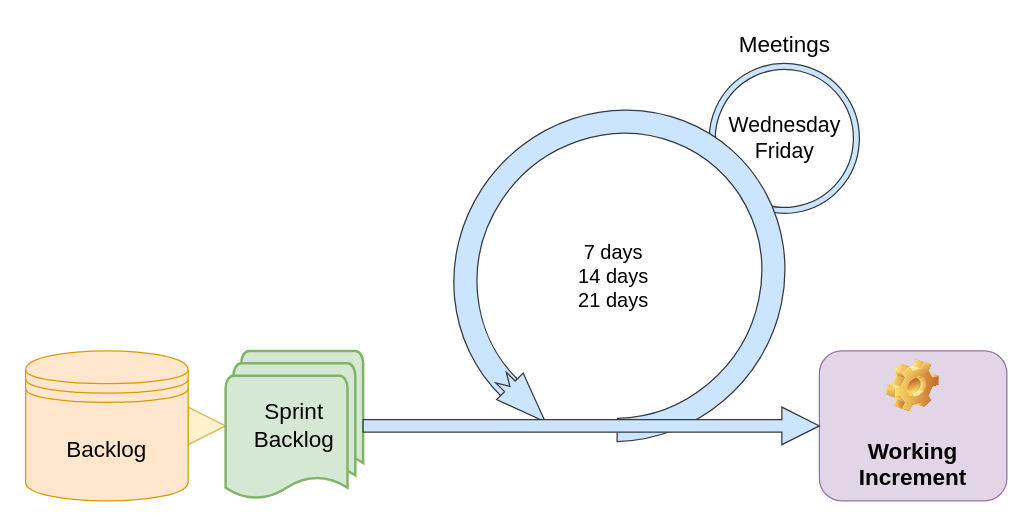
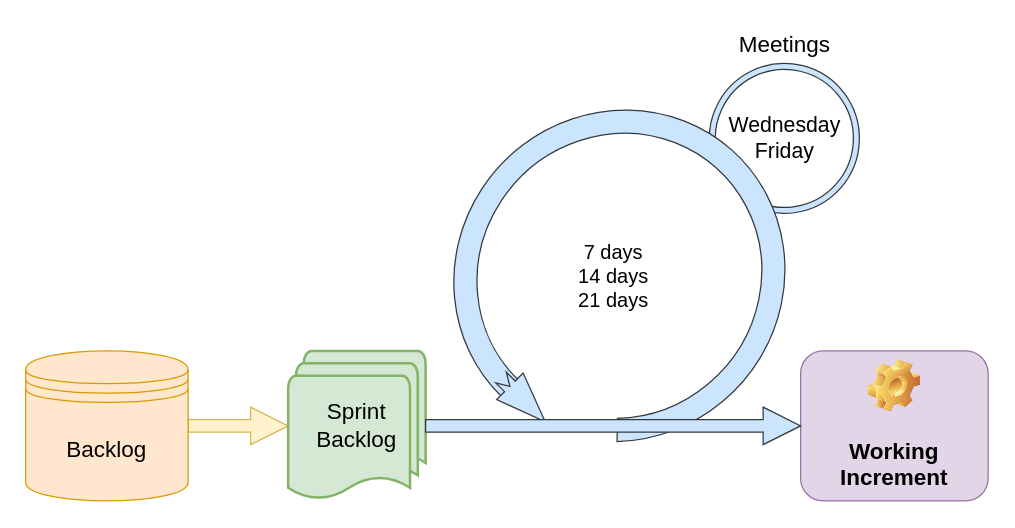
(294, 426) -> (357, 426)
(913, 426) -> (894, 426)
